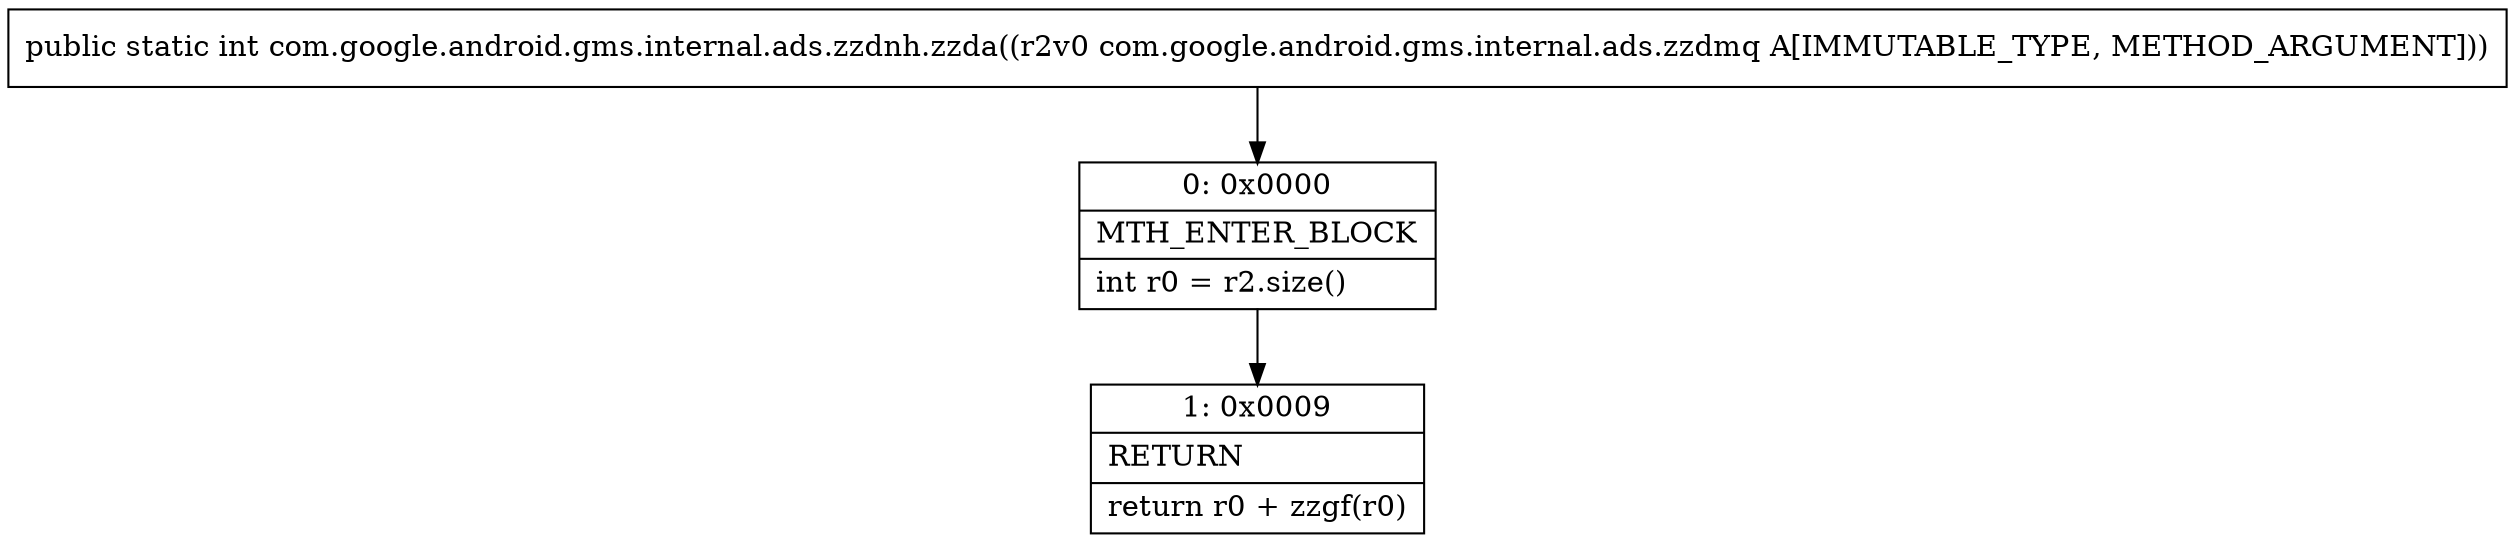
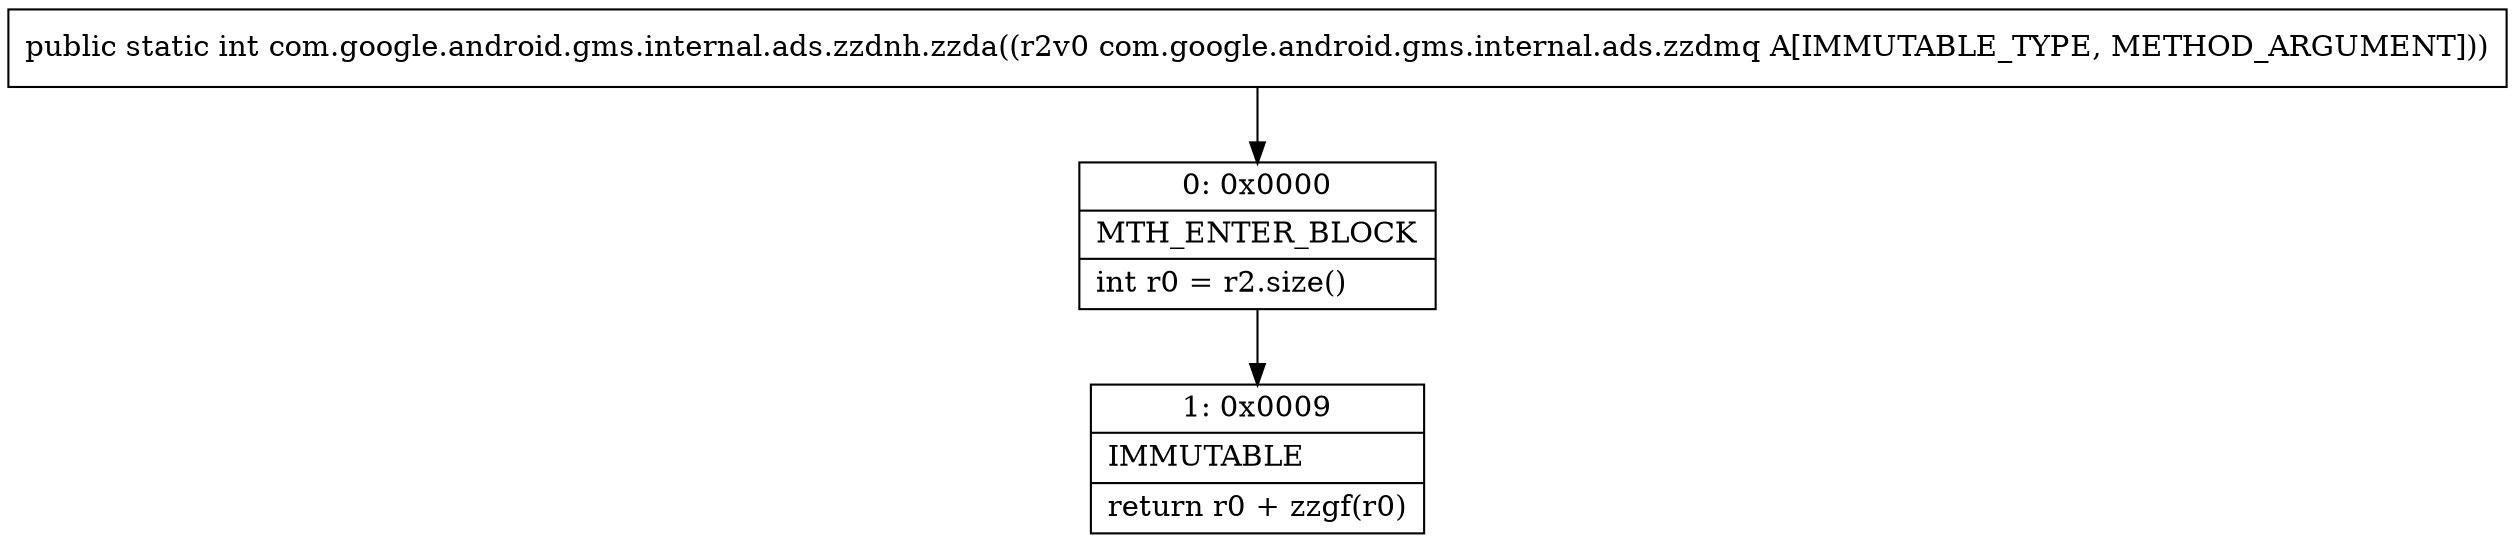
(1176, 457) -> (1206, 457)
